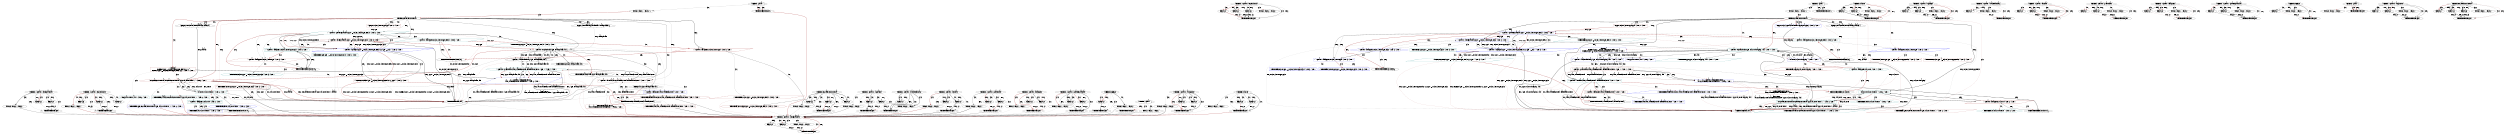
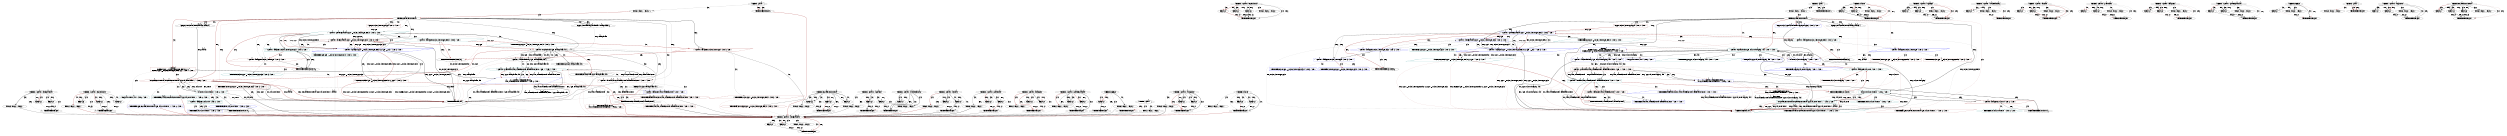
none -> (1762, 60)
(1804, 69) -> (1804, 69)
none -> (1839, 81)
